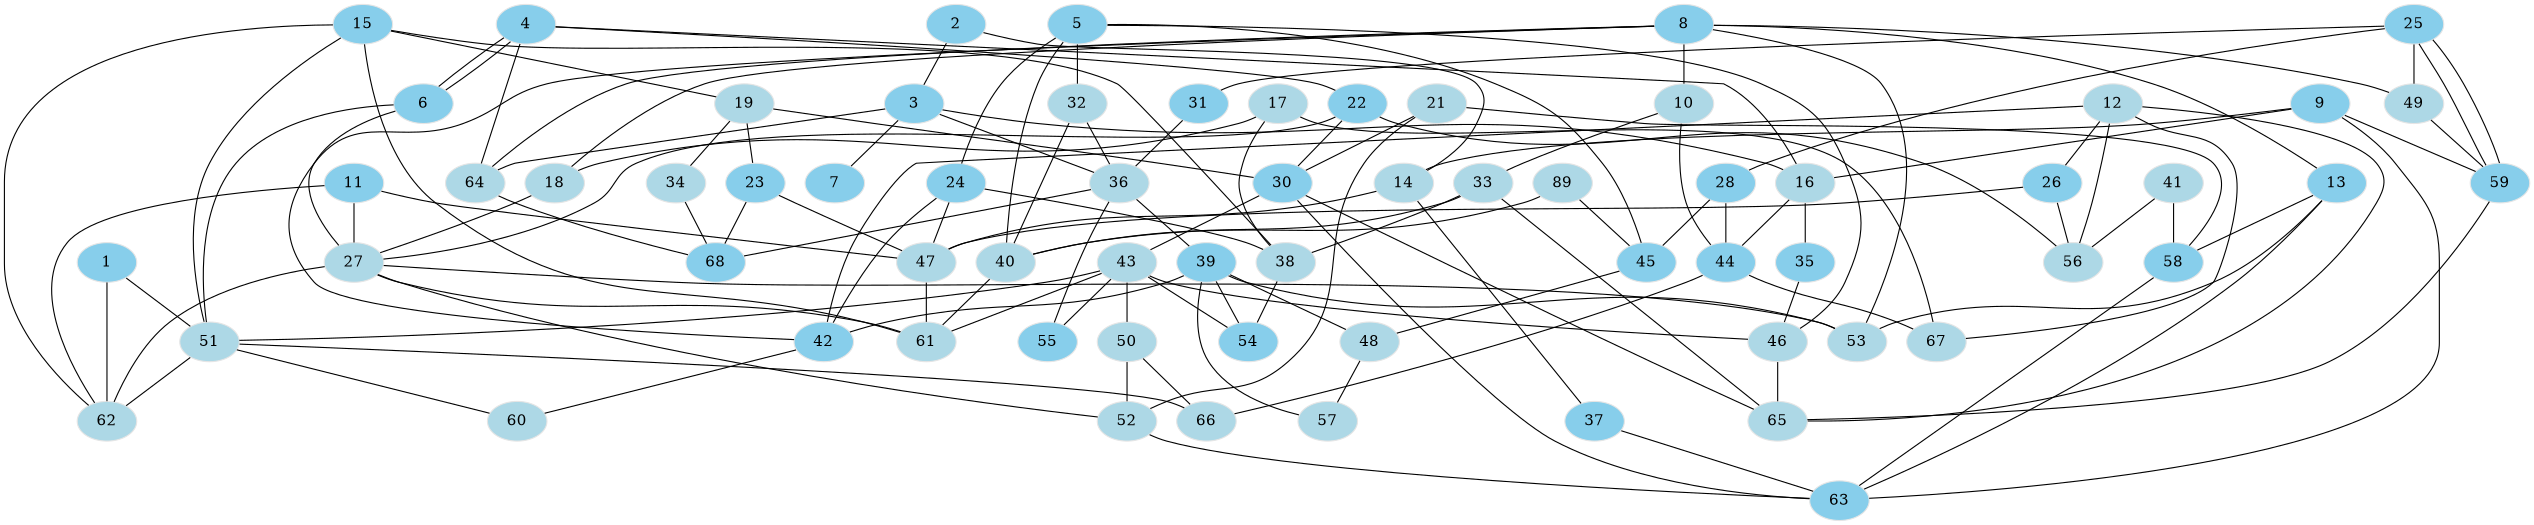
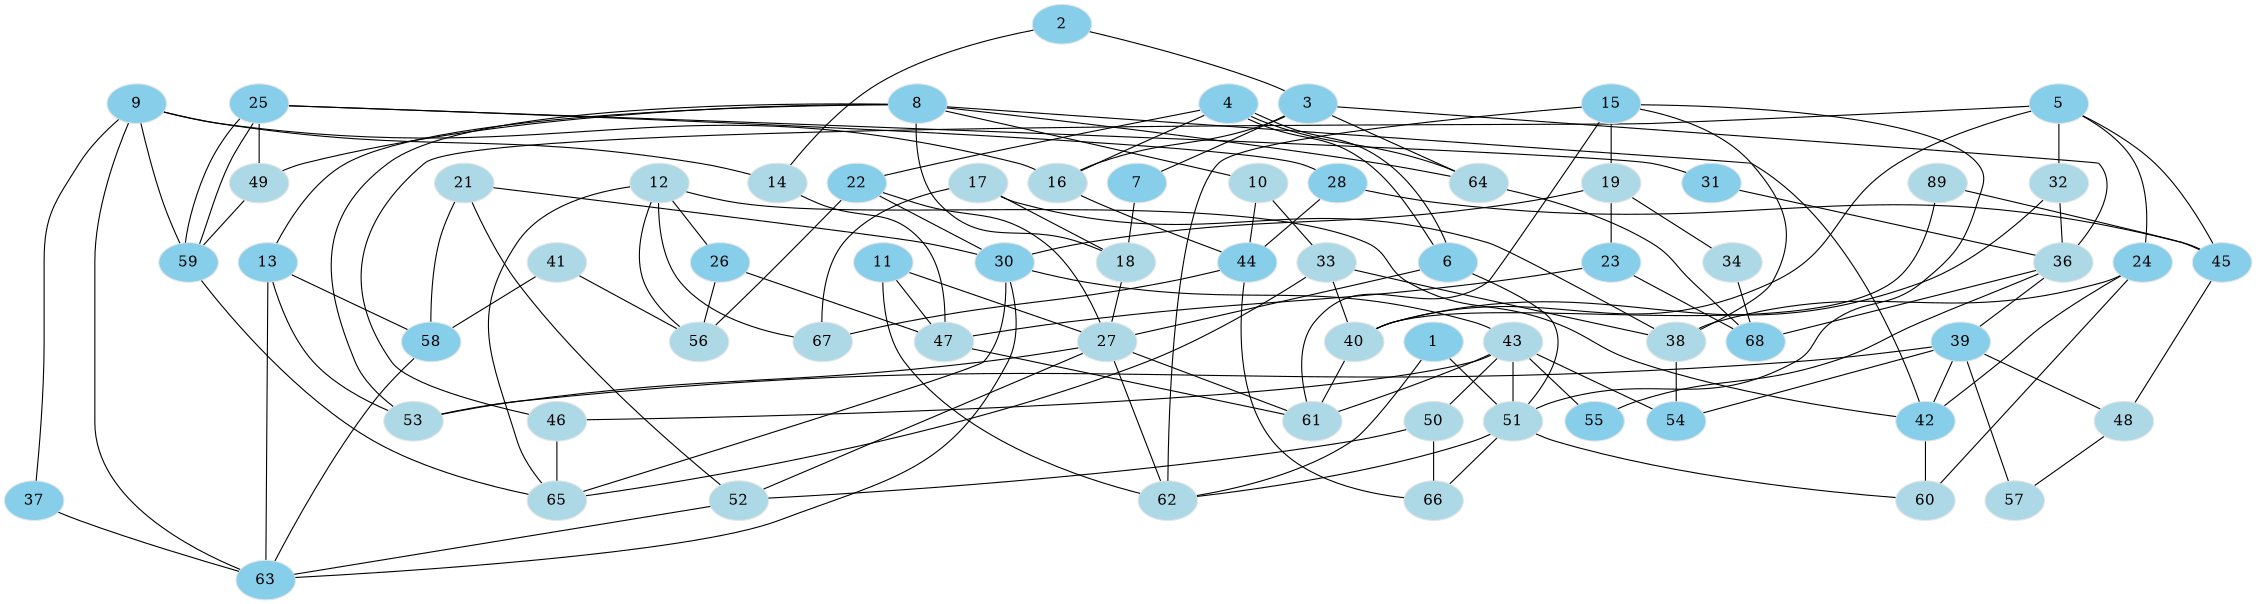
(940, 226) -> (2029, 387)
none -> (1130, 229)
(1805, 262) -> none
(1495, 297) -> (44, 289)
